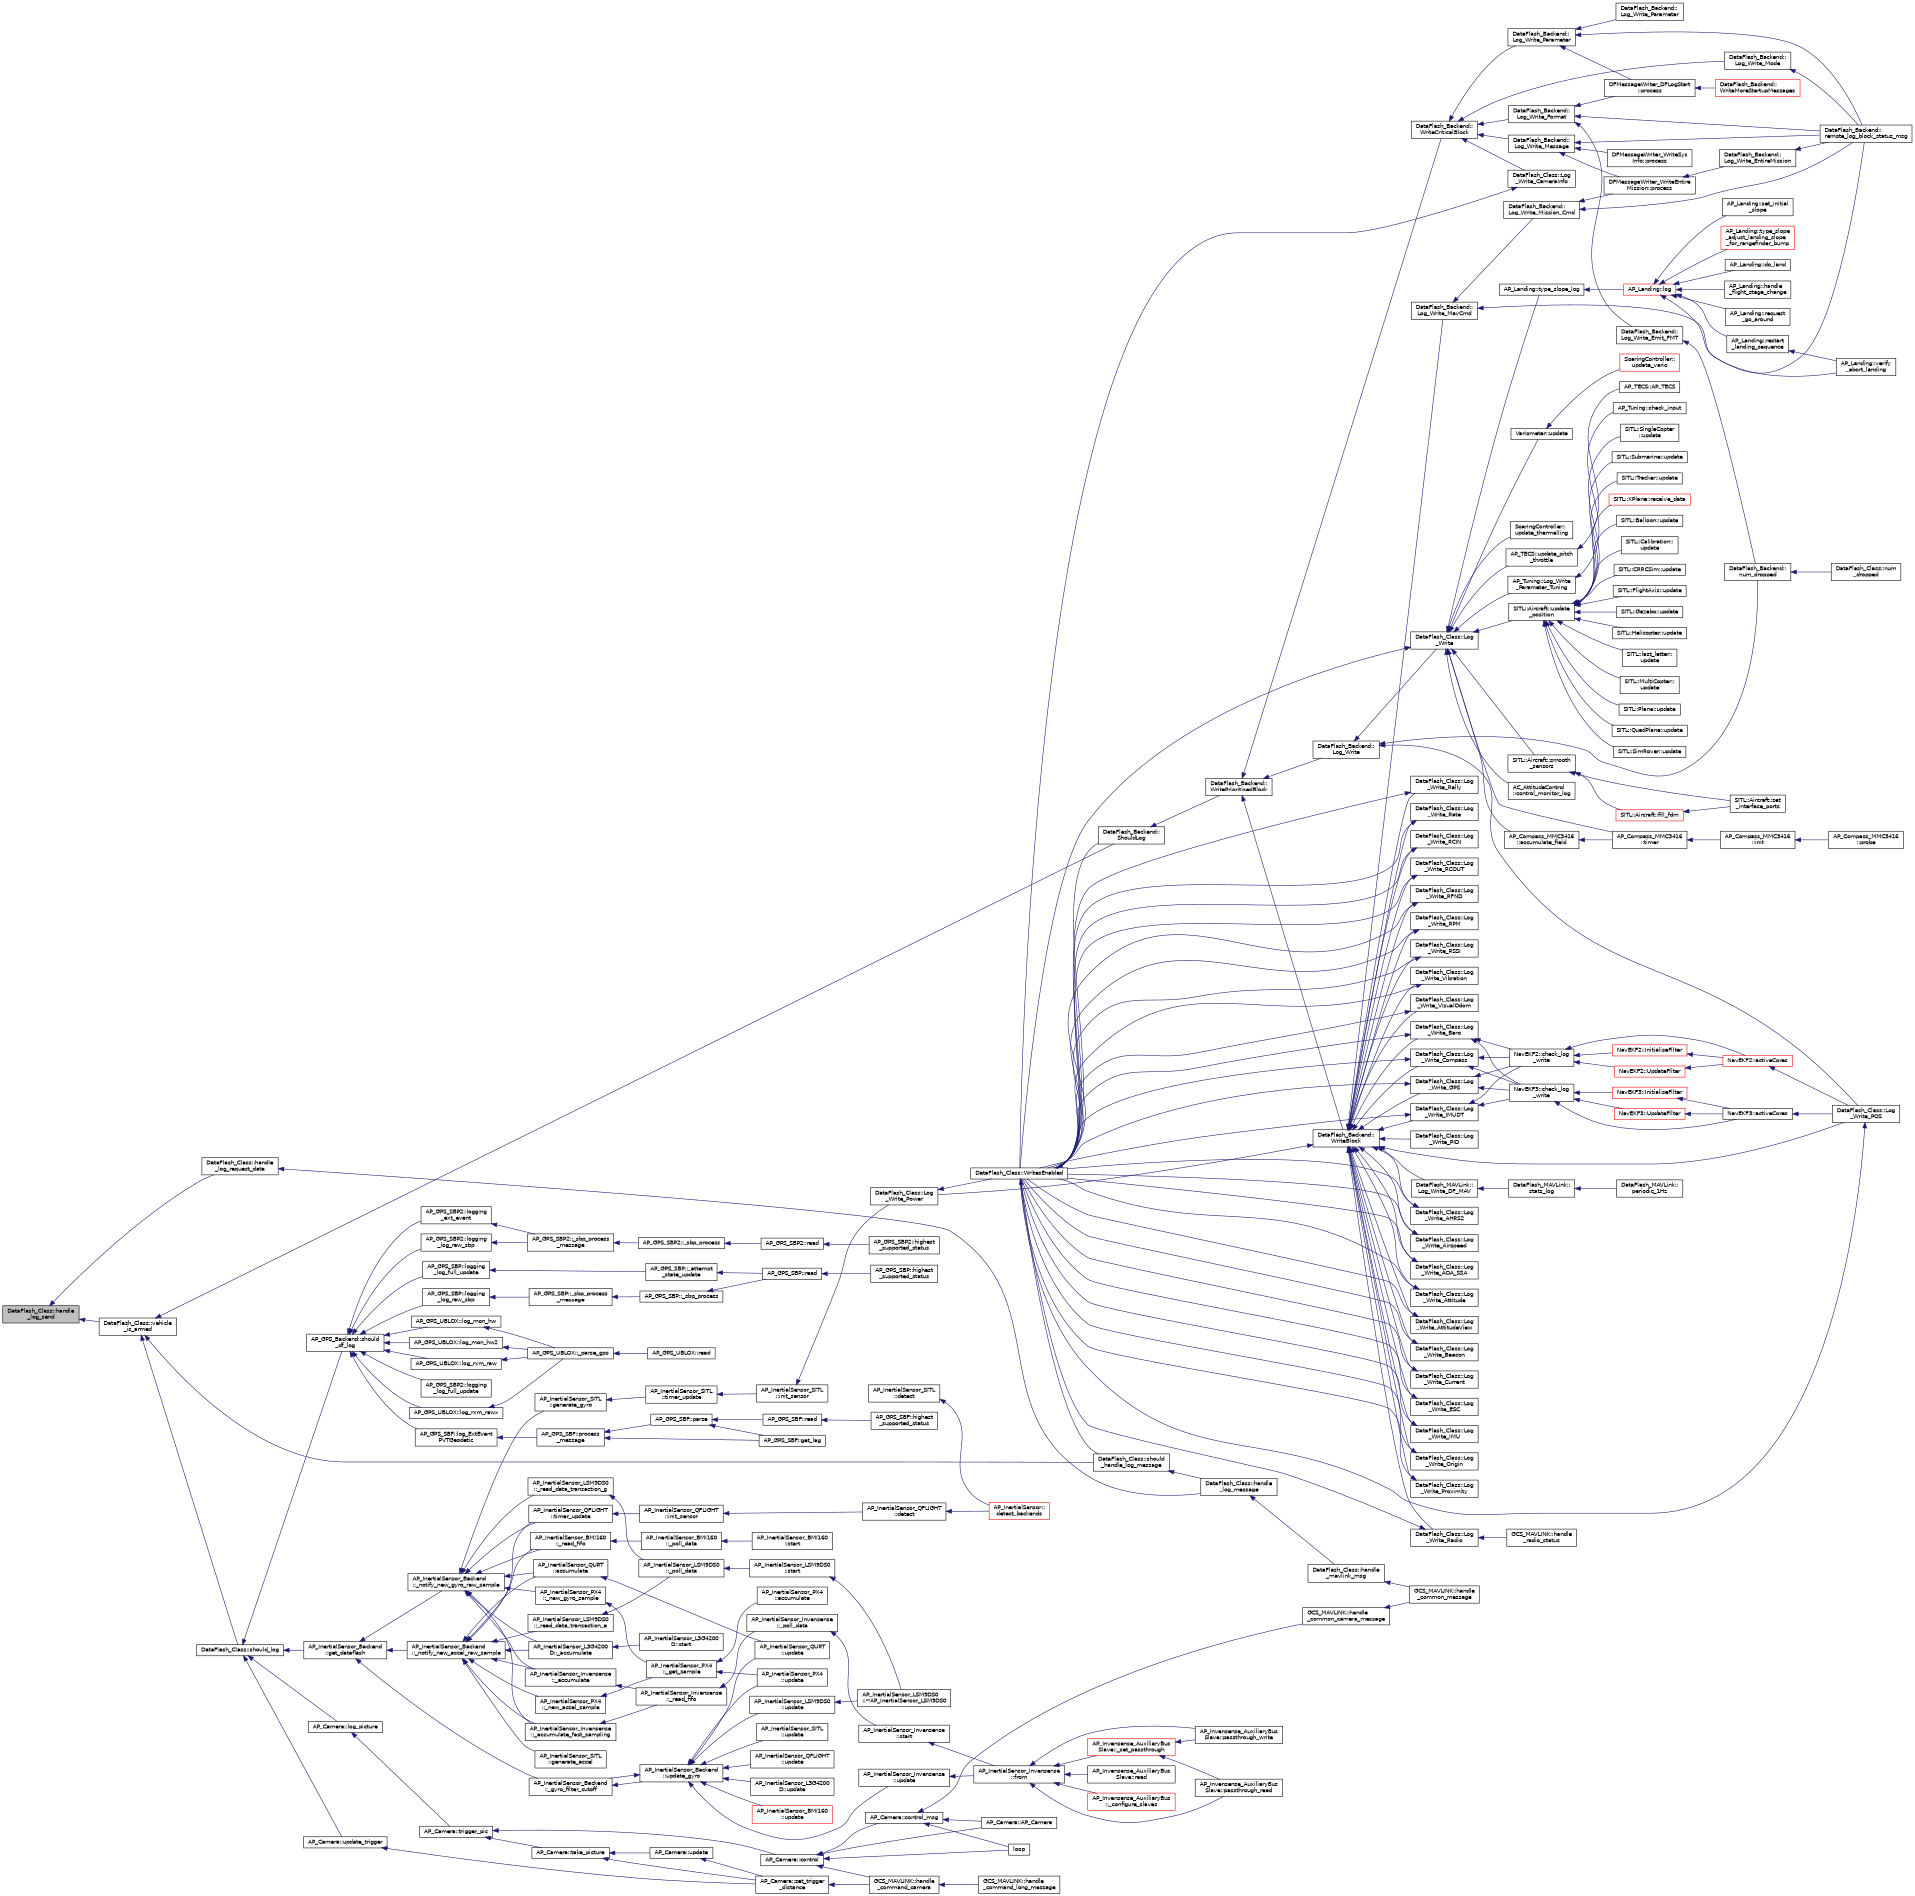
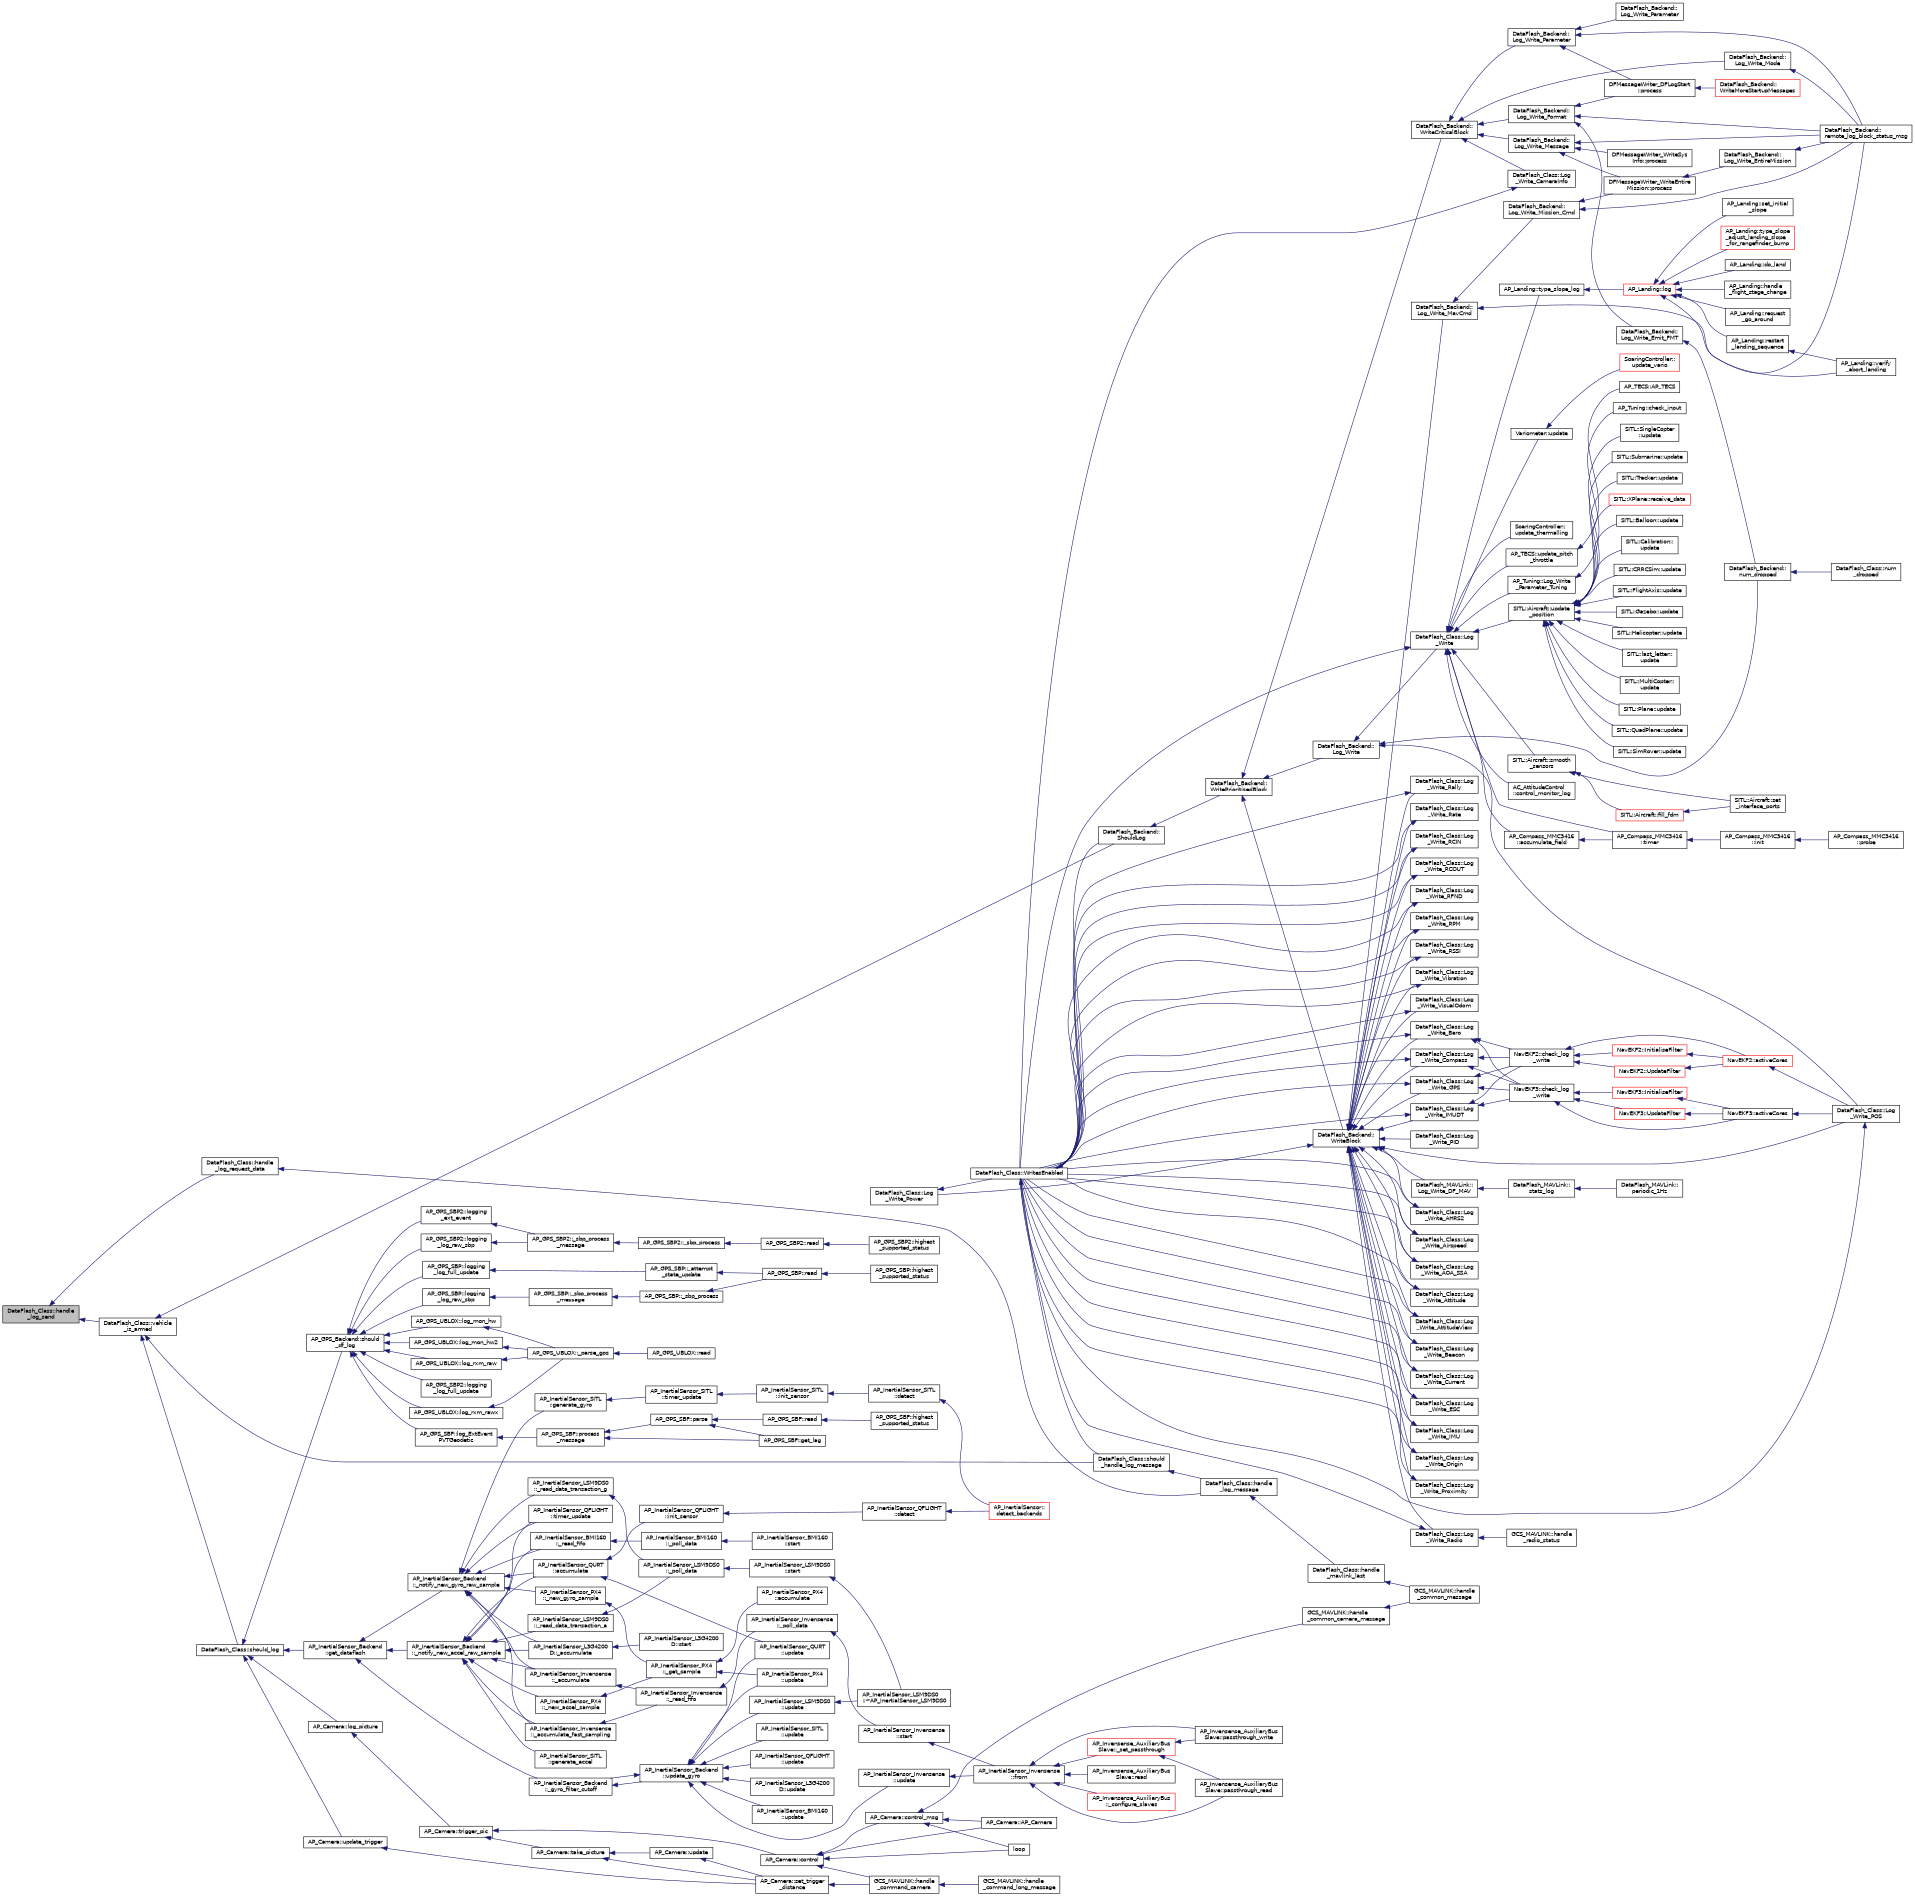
(837, 1287) -> (851, 1393)
(629, 1514) -> (630, 1533)
(1346, 1573) -> (1346, 1573)
(792, 1815) -> (792, 1815)
